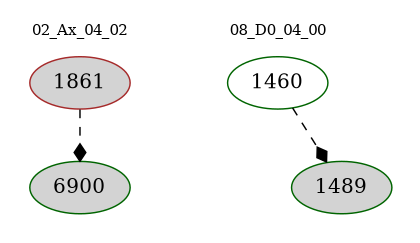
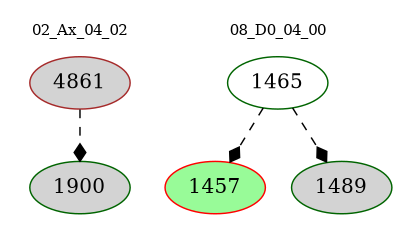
(80, 83) -> (80, 83)
(278, 83) -> (278, 83)
(80, 188) -> (80, 188)
none -> (215, 188)
